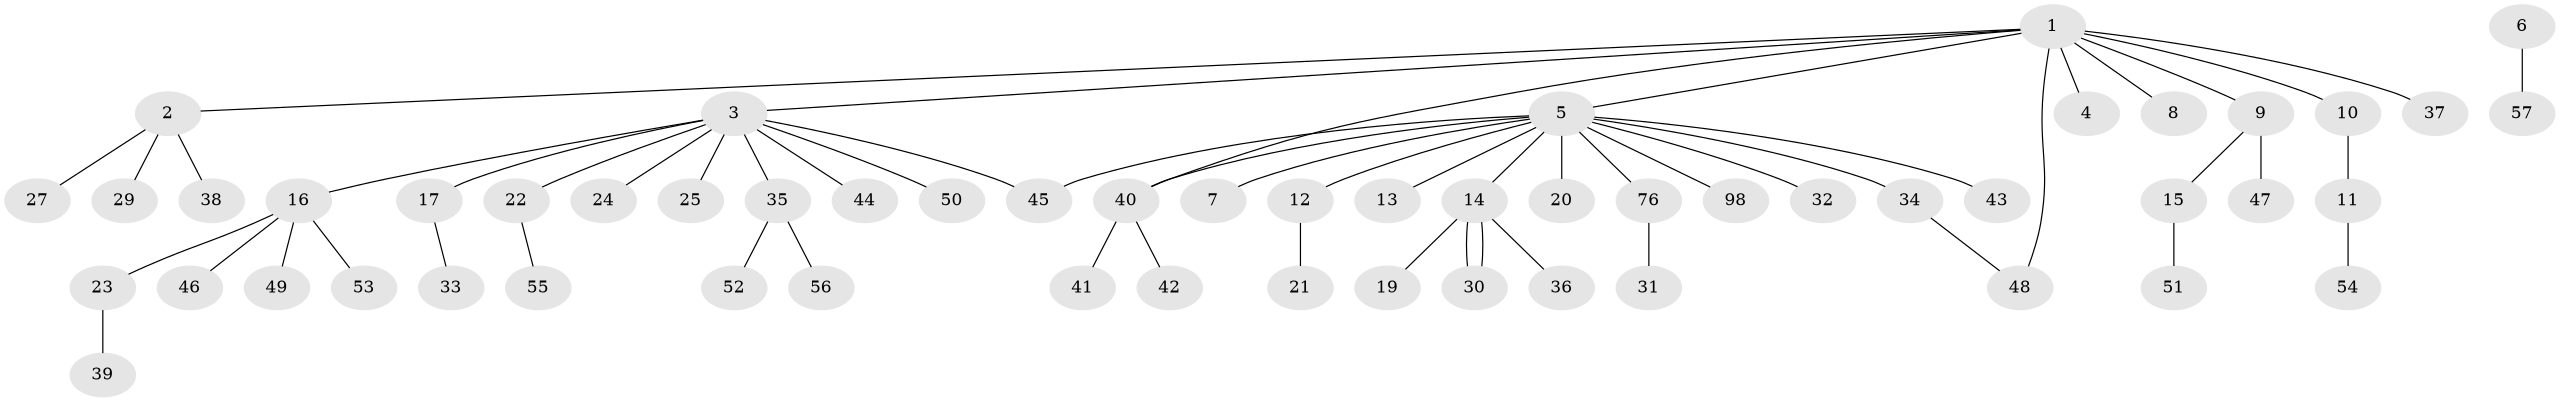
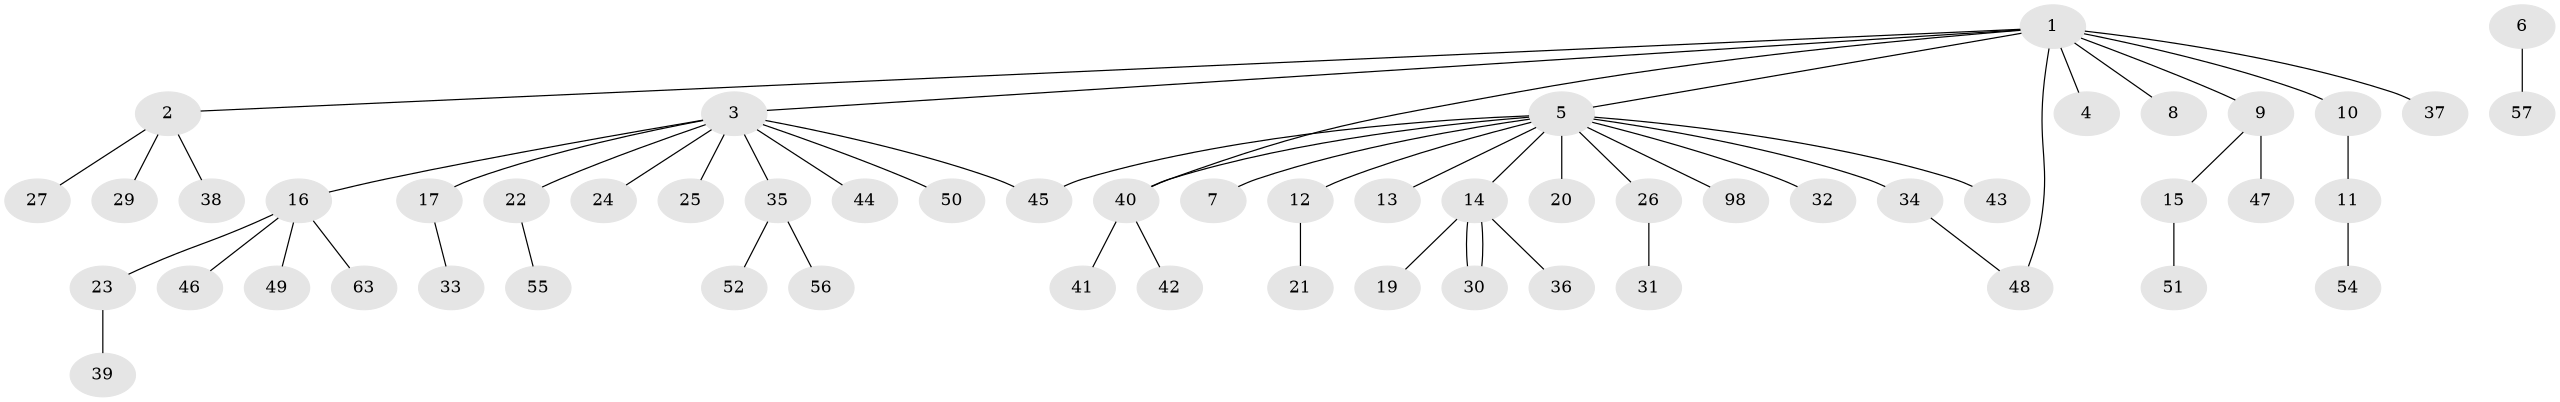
(1649, 201) -> (1649, 201)
(364, 288) -> (364, 288)
